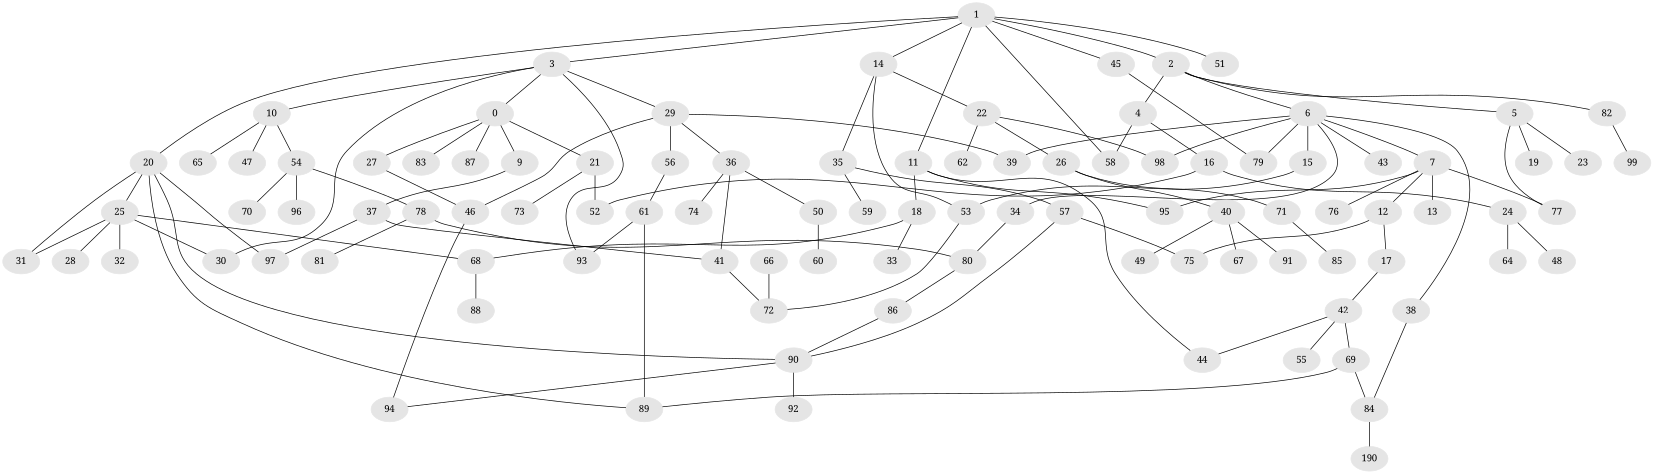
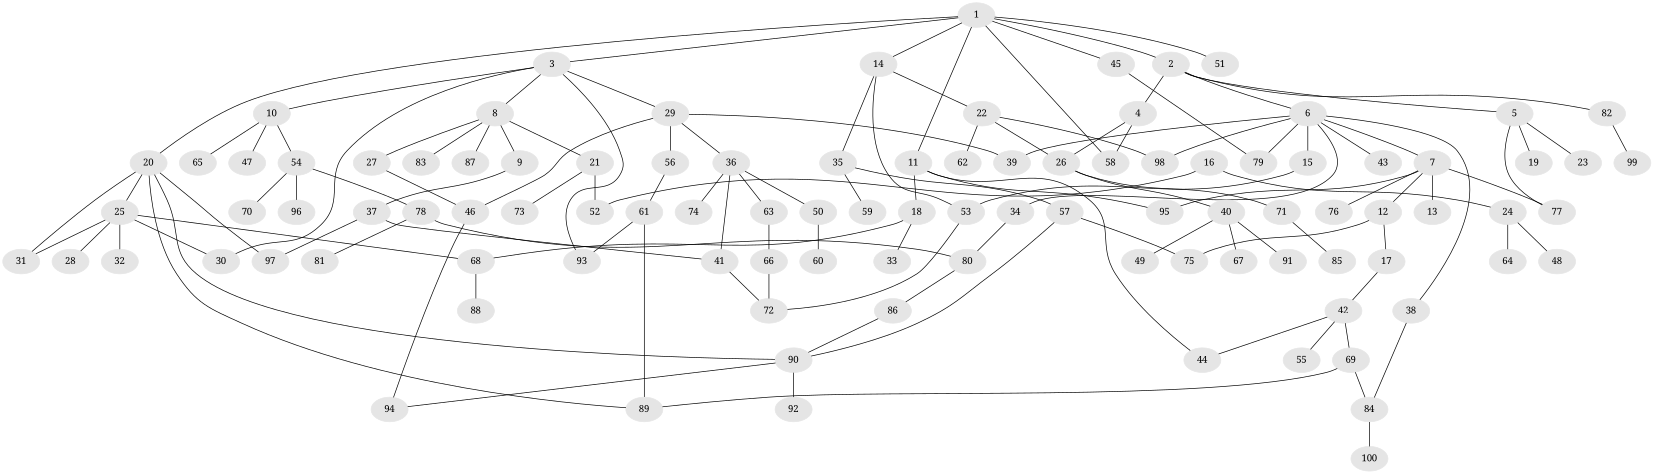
(495, 114) -> (495, 114)
(1174, 138) -> (1109, 133)
none -> (769, 212)
(1369, 459) -> (1369, 459)
